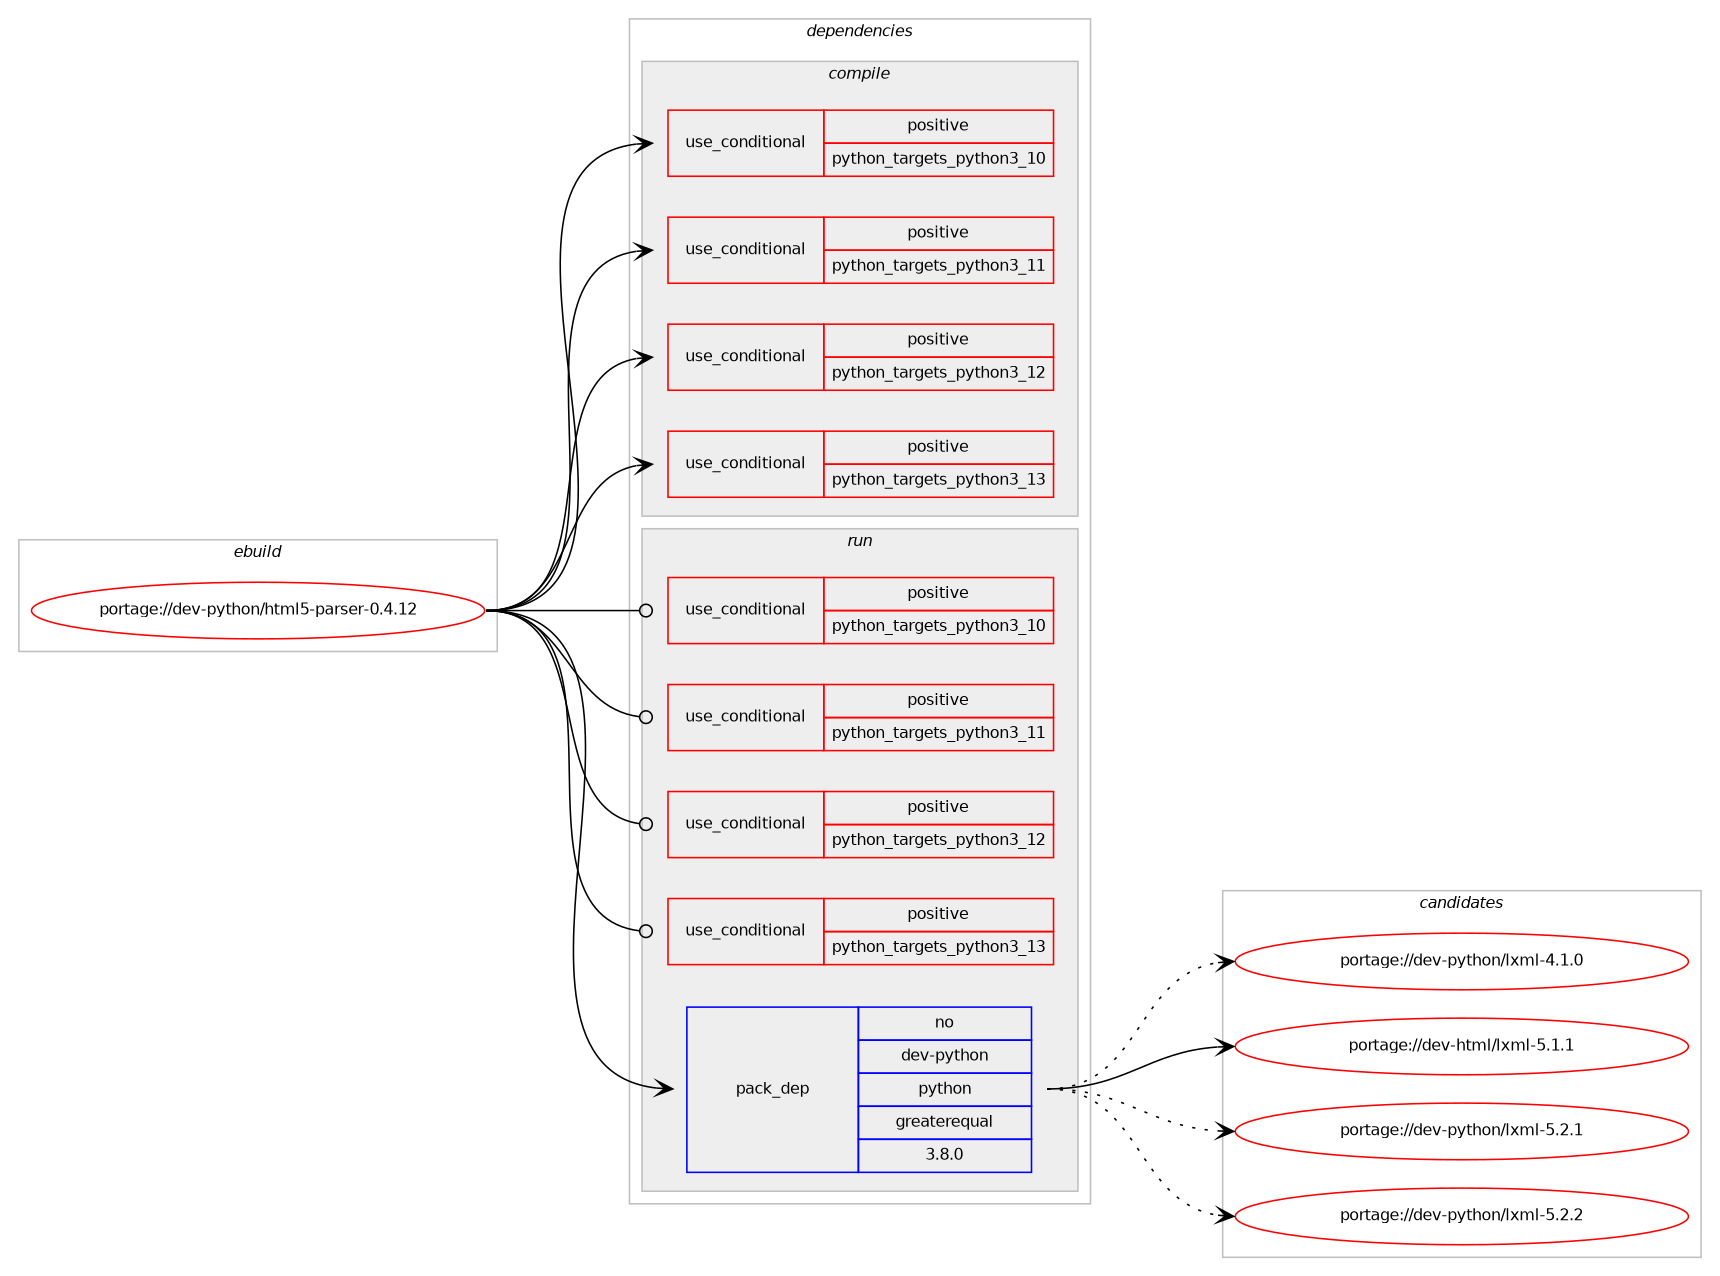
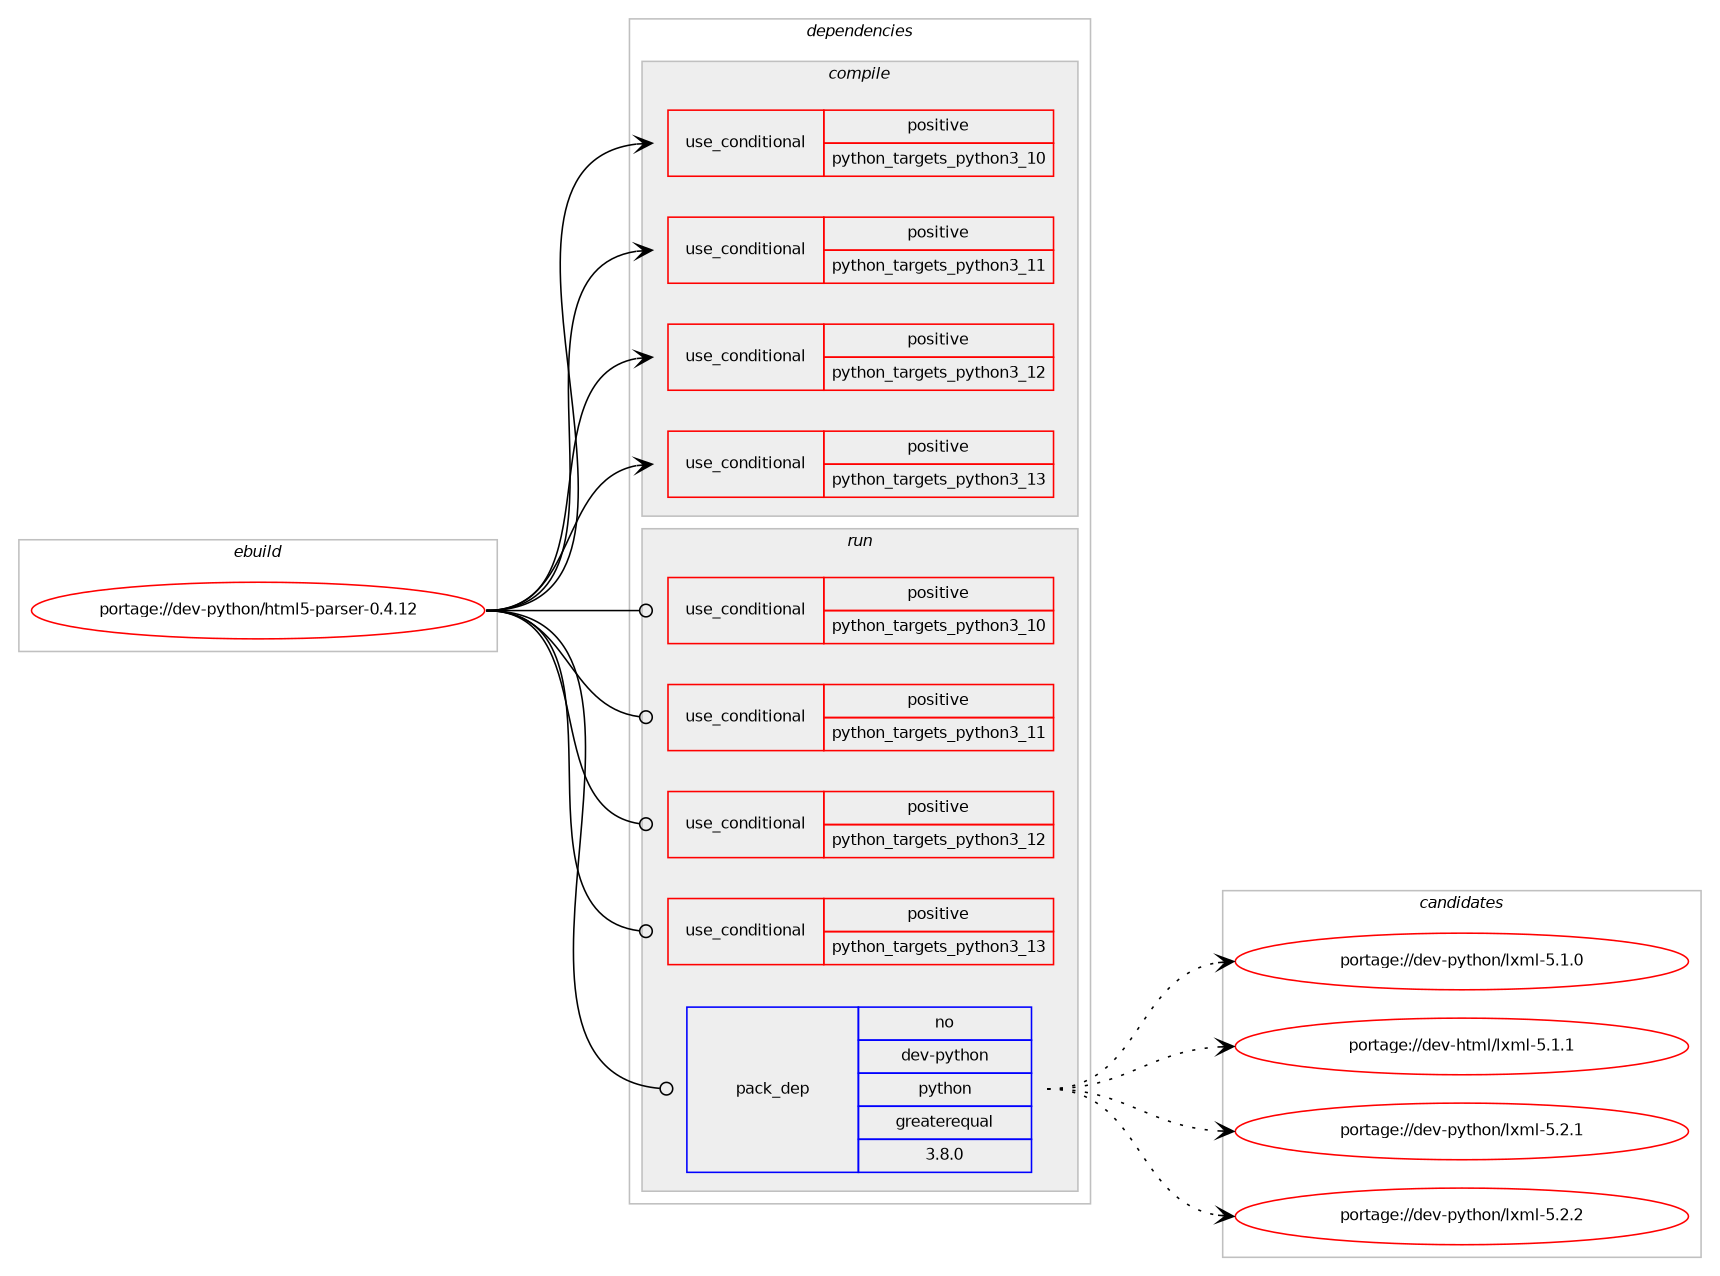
(582, 813) -> (582, 815)
(1462, 961) -> (1462, 961)
(1133, 1071) -> (1133, 1071)
